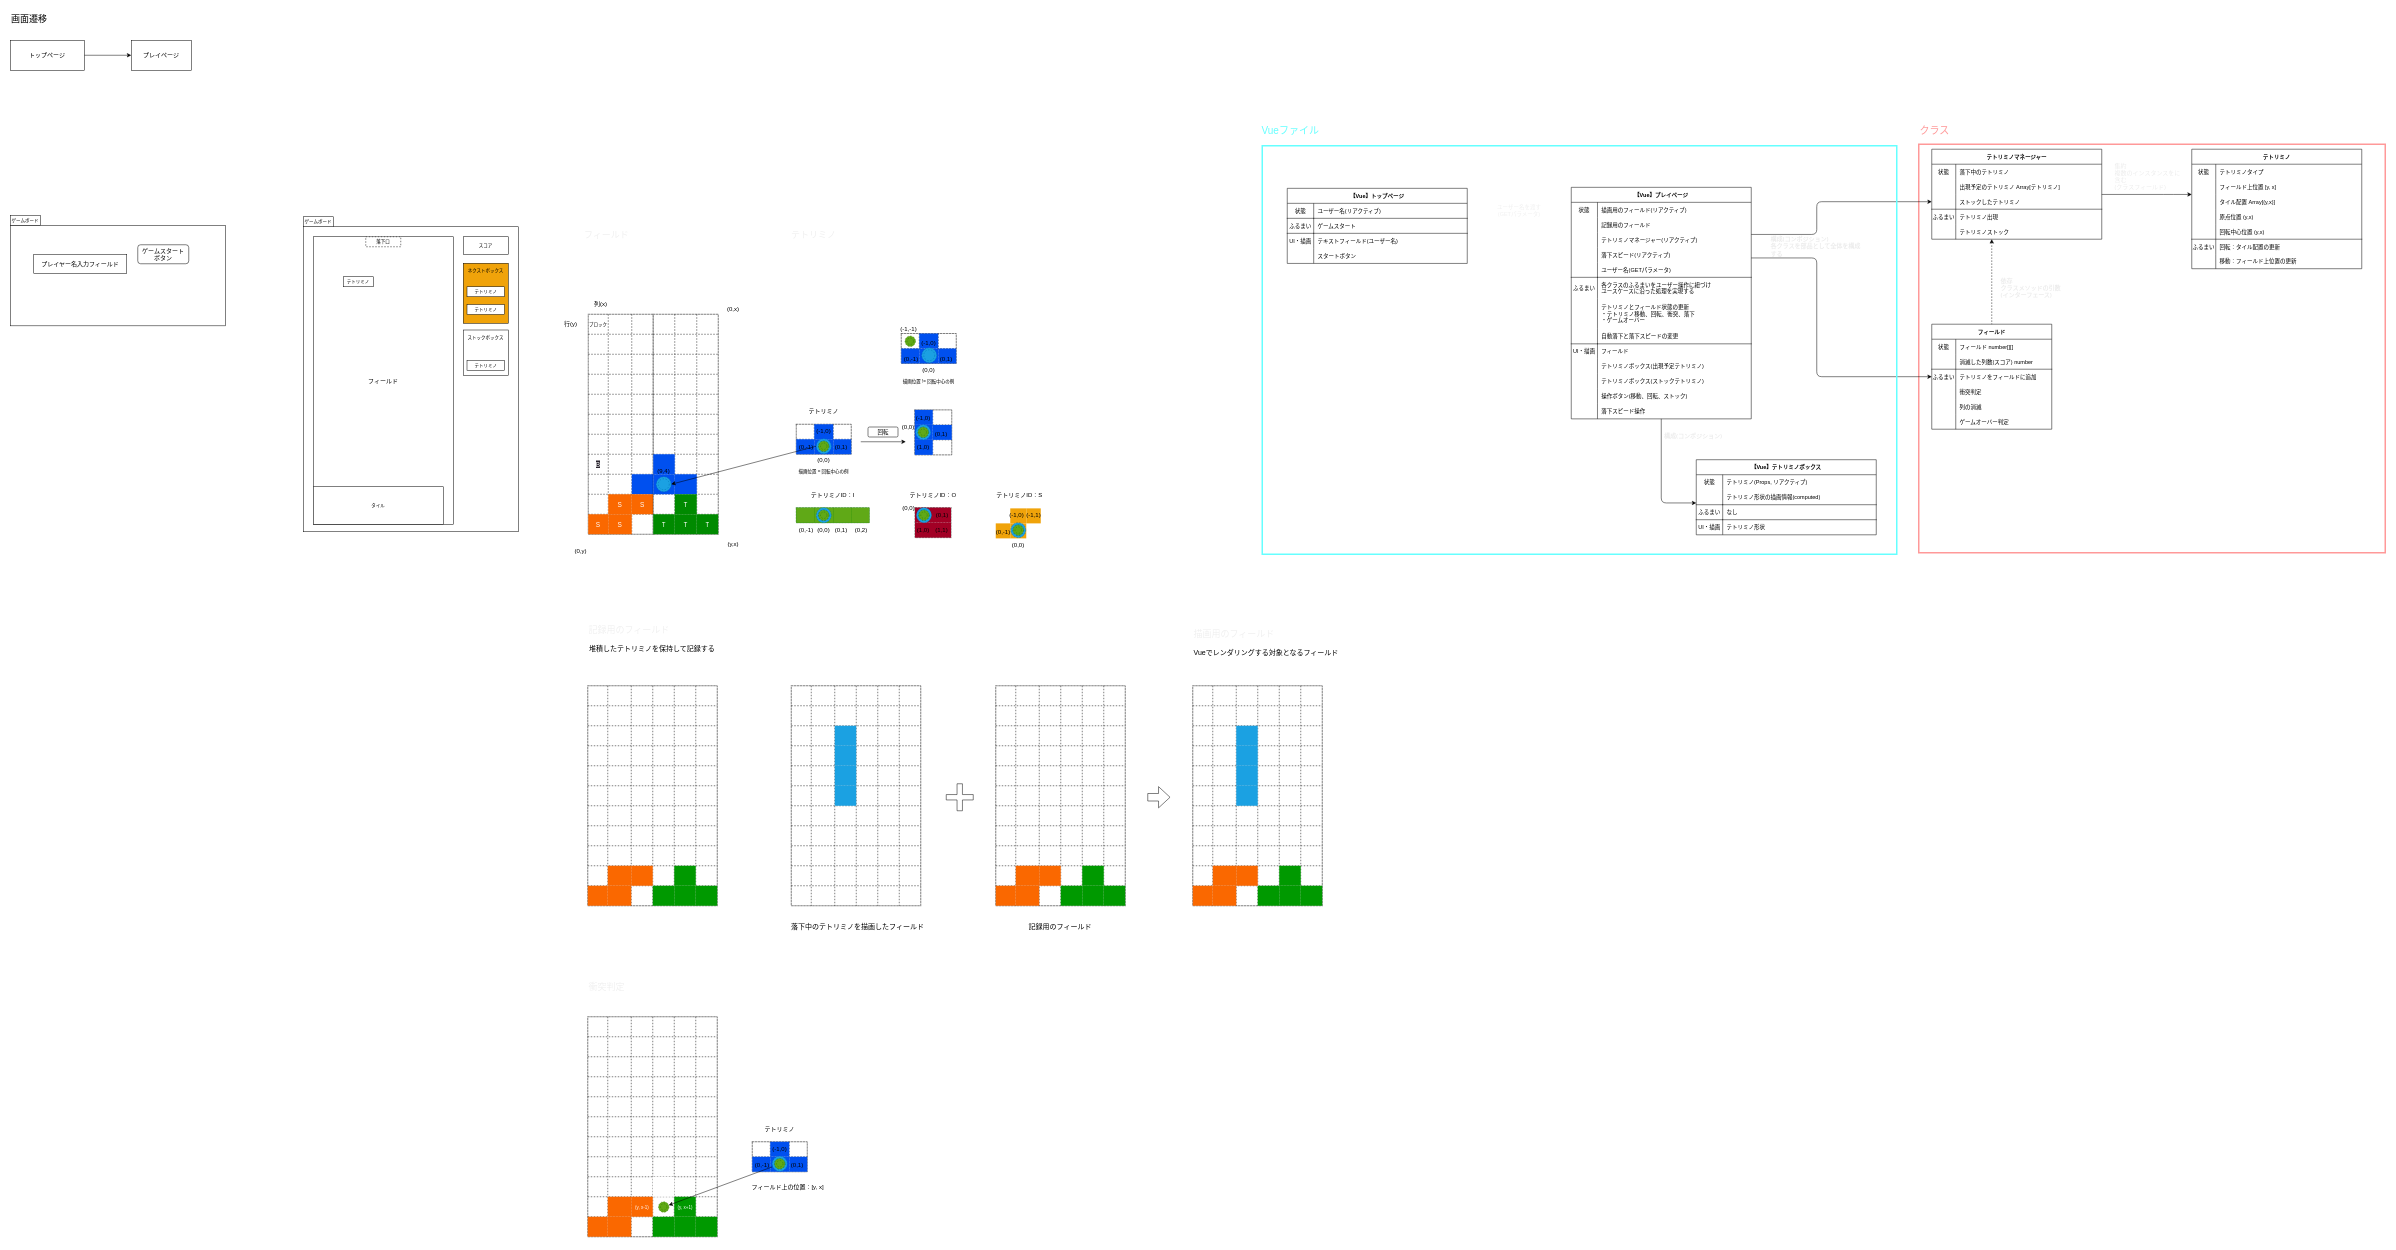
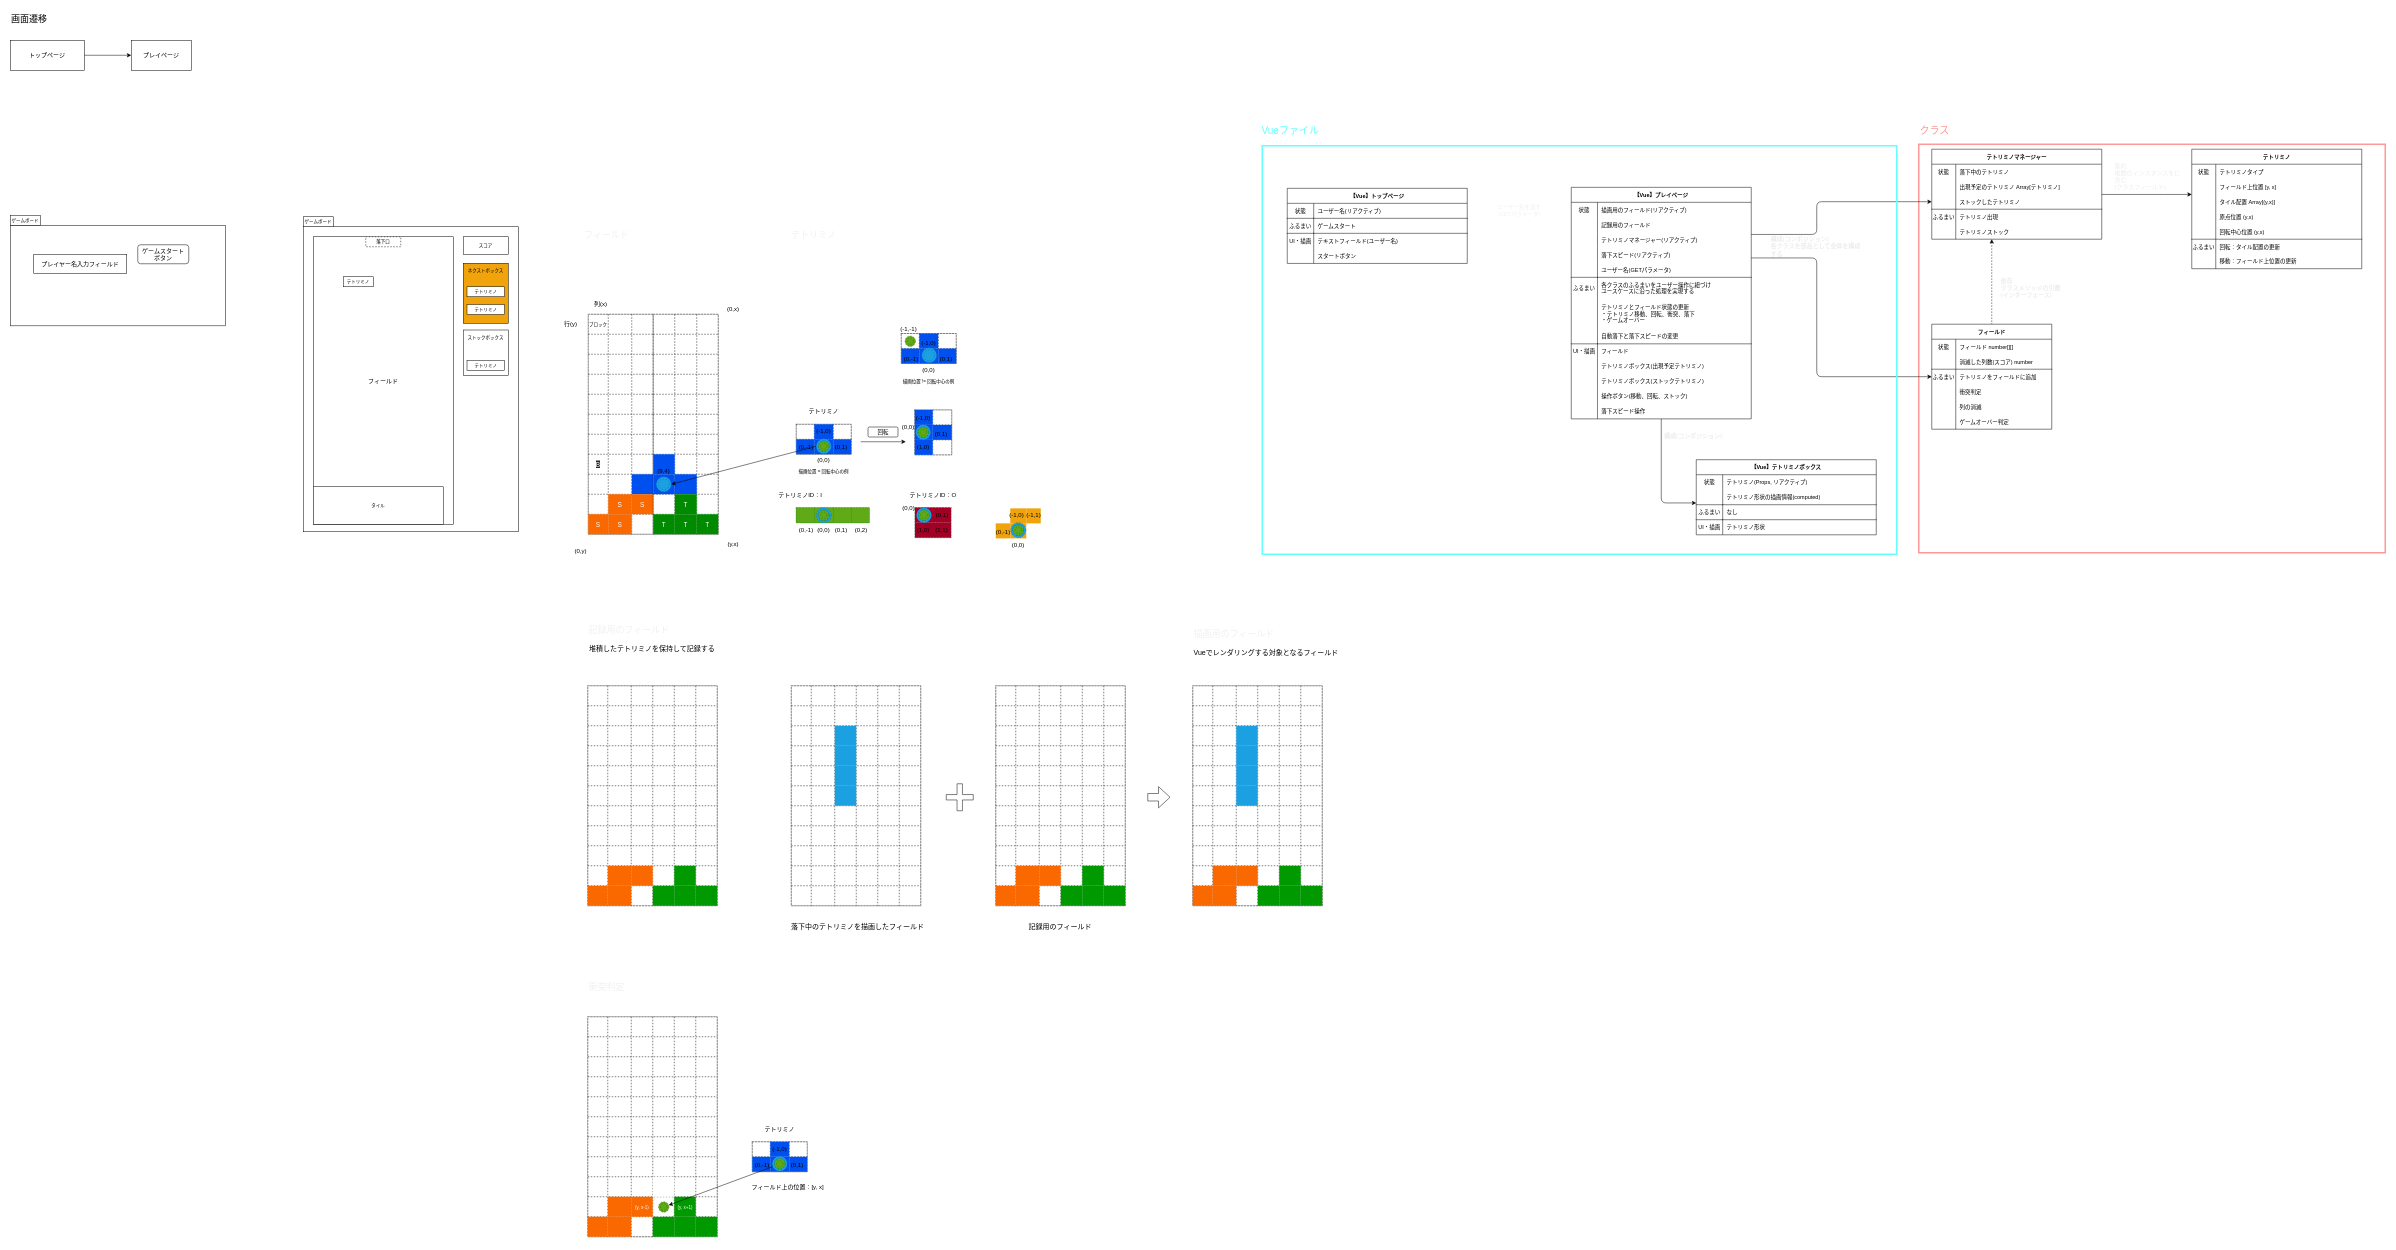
(833, 495) -> (800, 495)
(1020, 495) -> none
